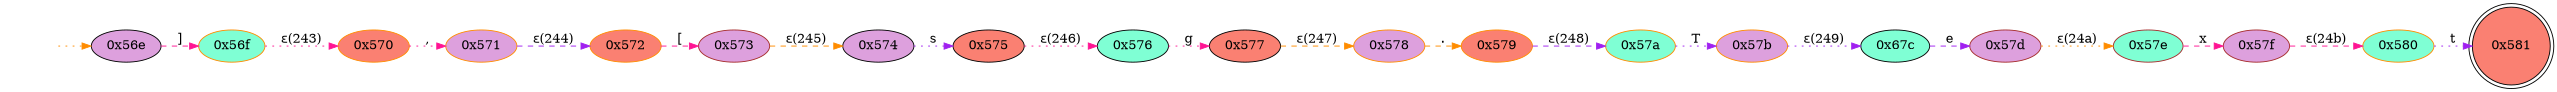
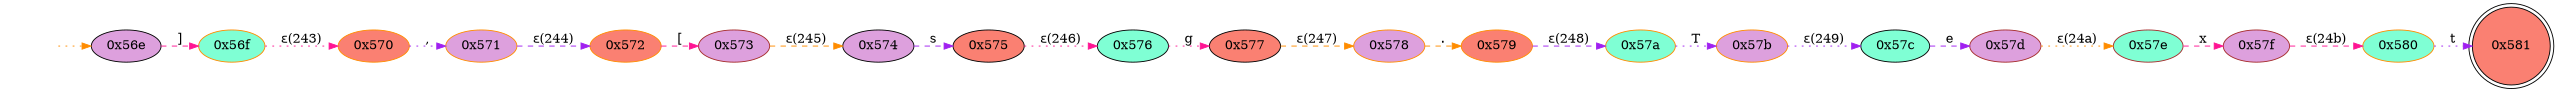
(423, 46) -> (423, 46)
(929, 46) -> (929, 46)
(1895, 46) -> (1895, 46)
